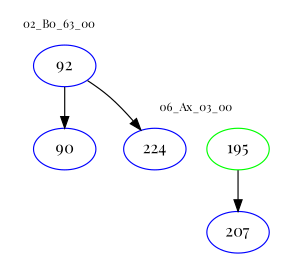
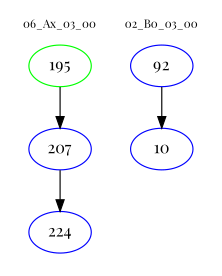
(60, 25) -> (162, 25)
(122, 108) -> (60, 185)
(65, 149) -> (162, 149)
